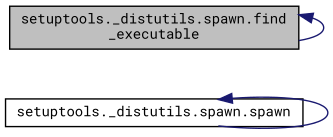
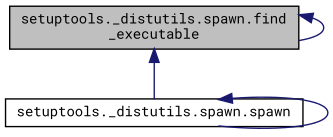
none -> (154, 81)
